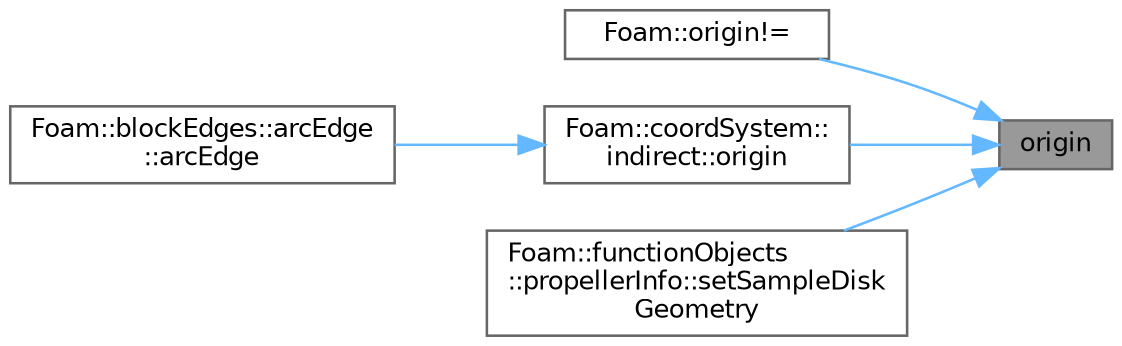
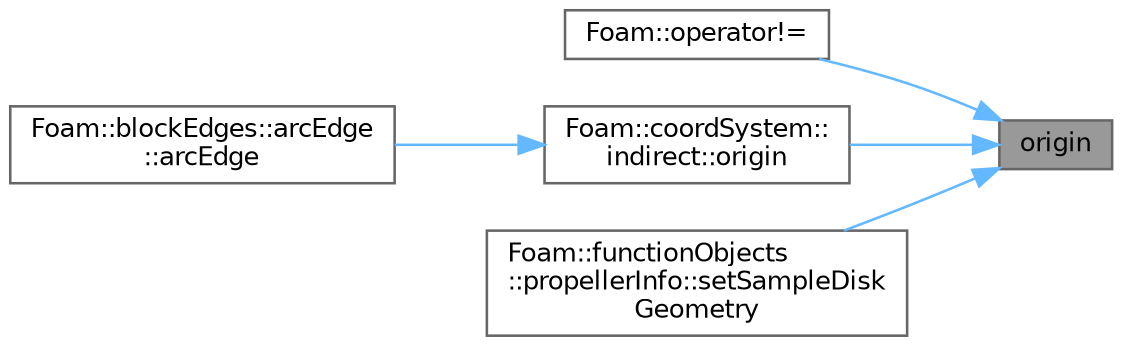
(697, 35) -> (697, 35)
